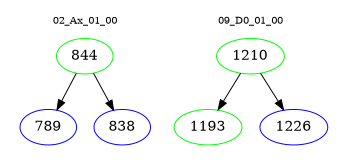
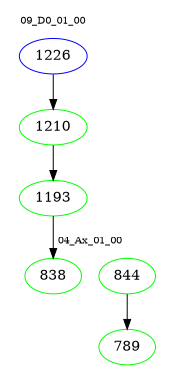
(85, 21) -> (90, 241)
(101, 87) -> (53, 238)
(269, 87) -> (53, 87)
(48, 127) -> (127, 347)
(122, 127) -> (53, 276)
